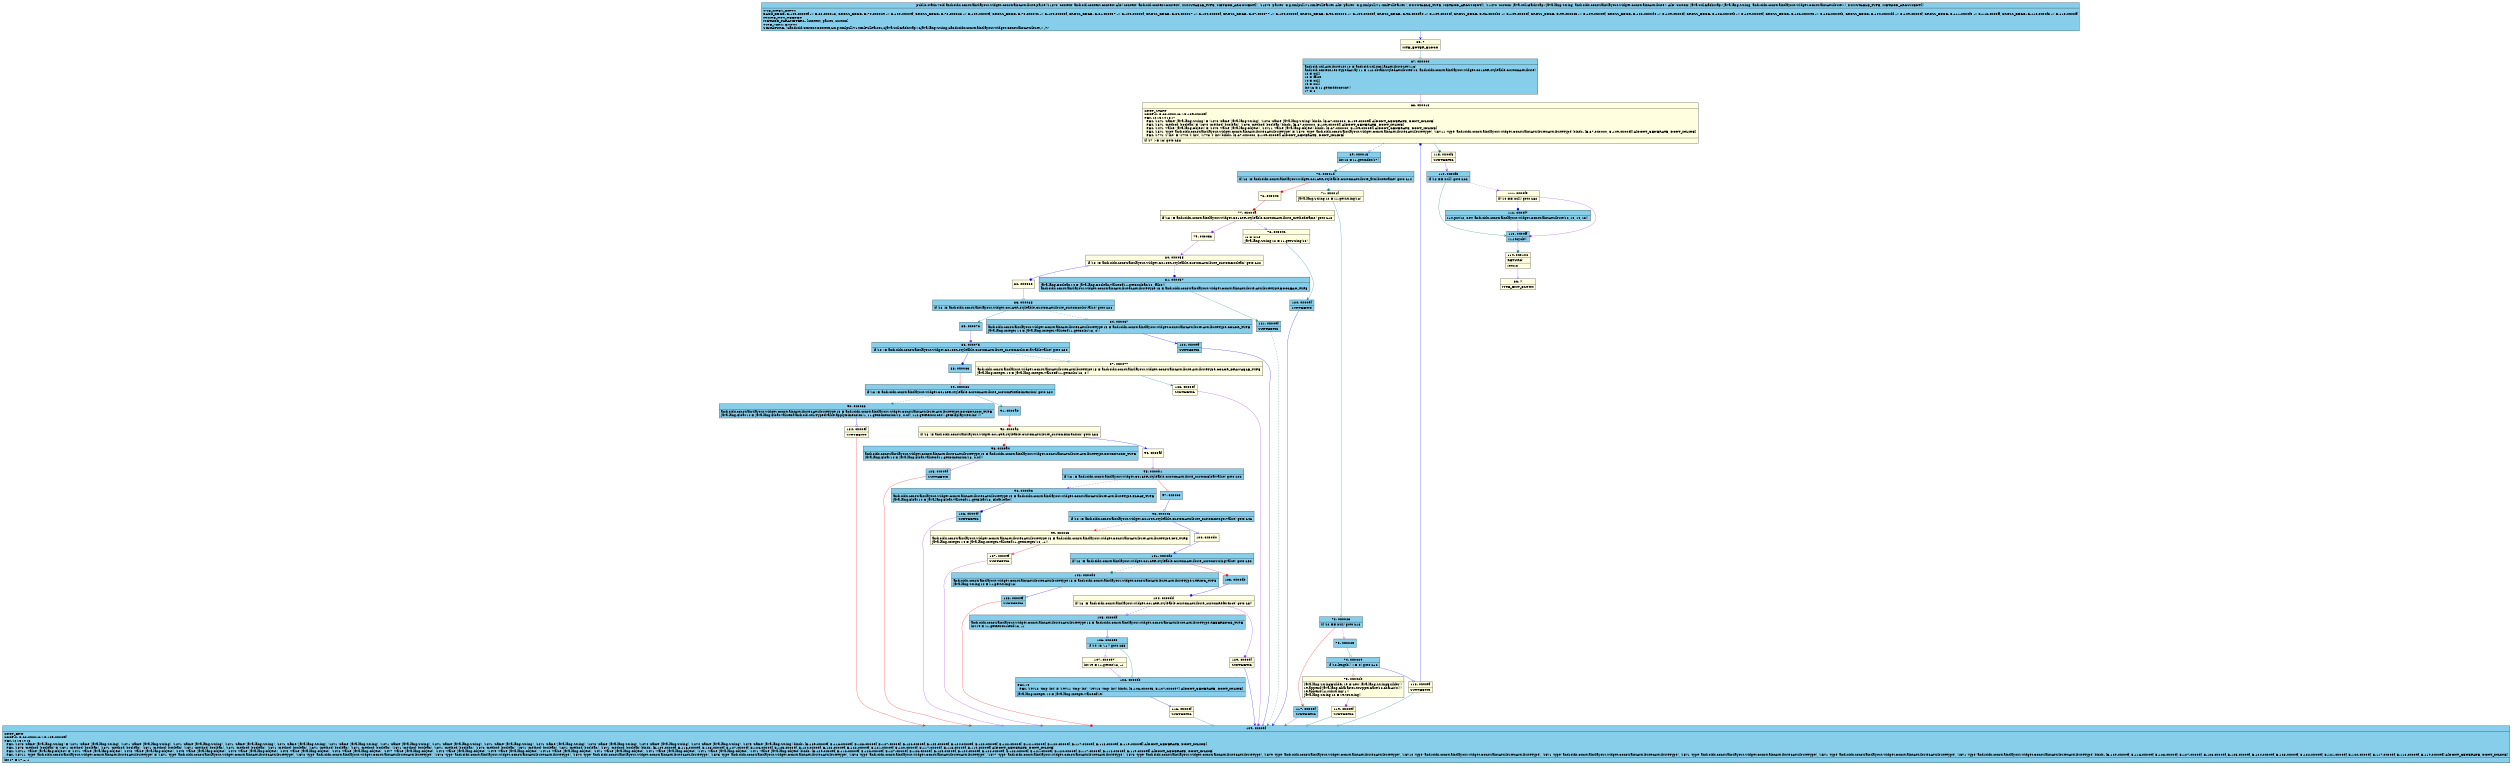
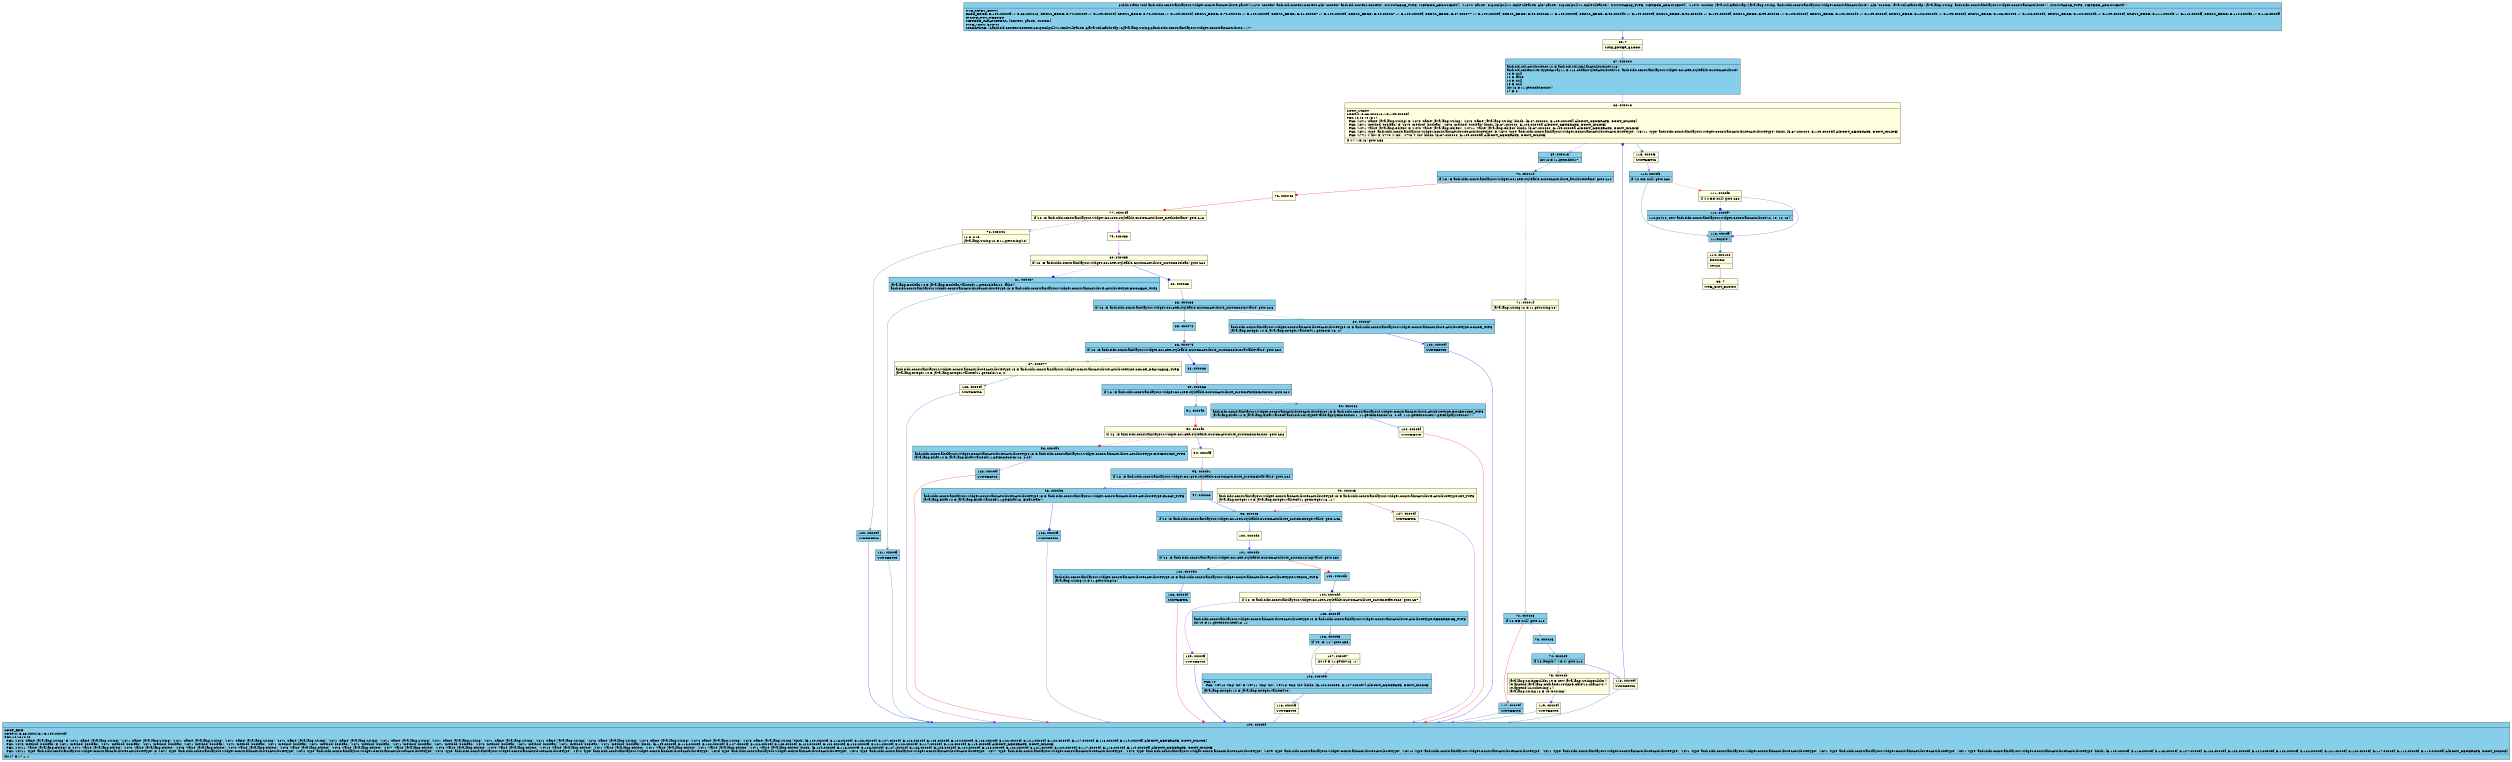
(1482, 186) -> (1684, 186)
(1116, 526) -> (1295, 507)
(1278, 528) -> (892, 652)
